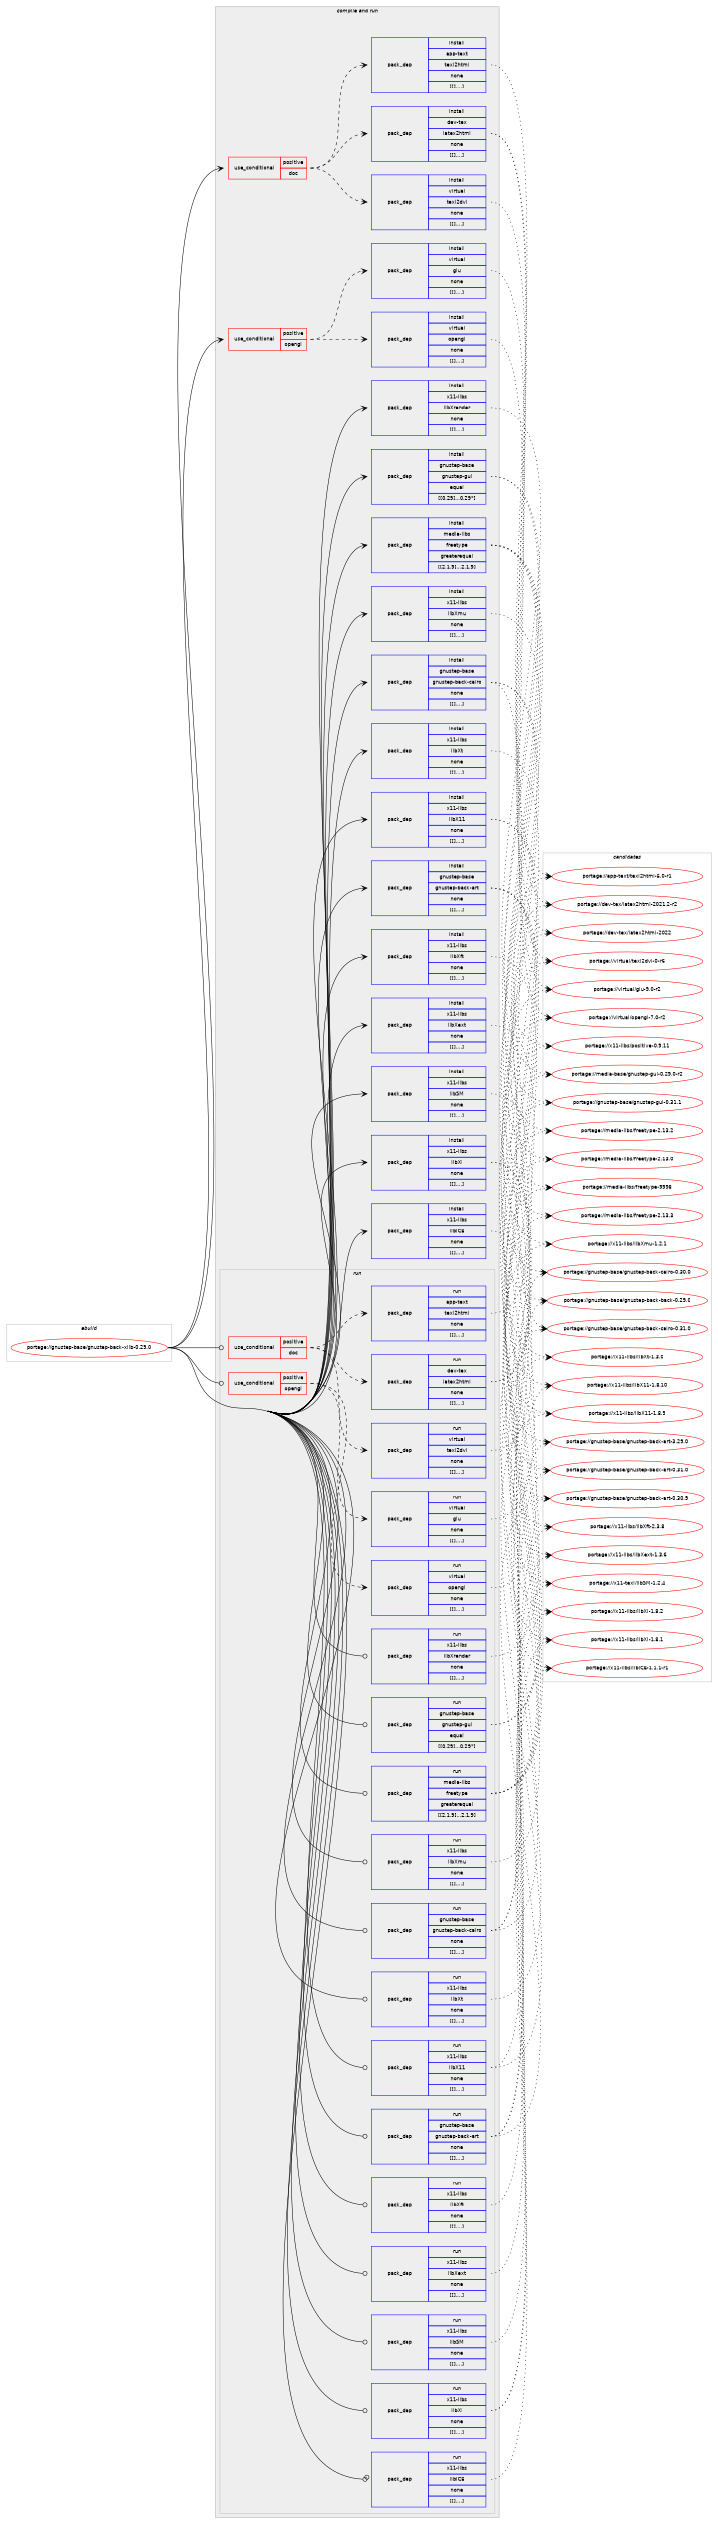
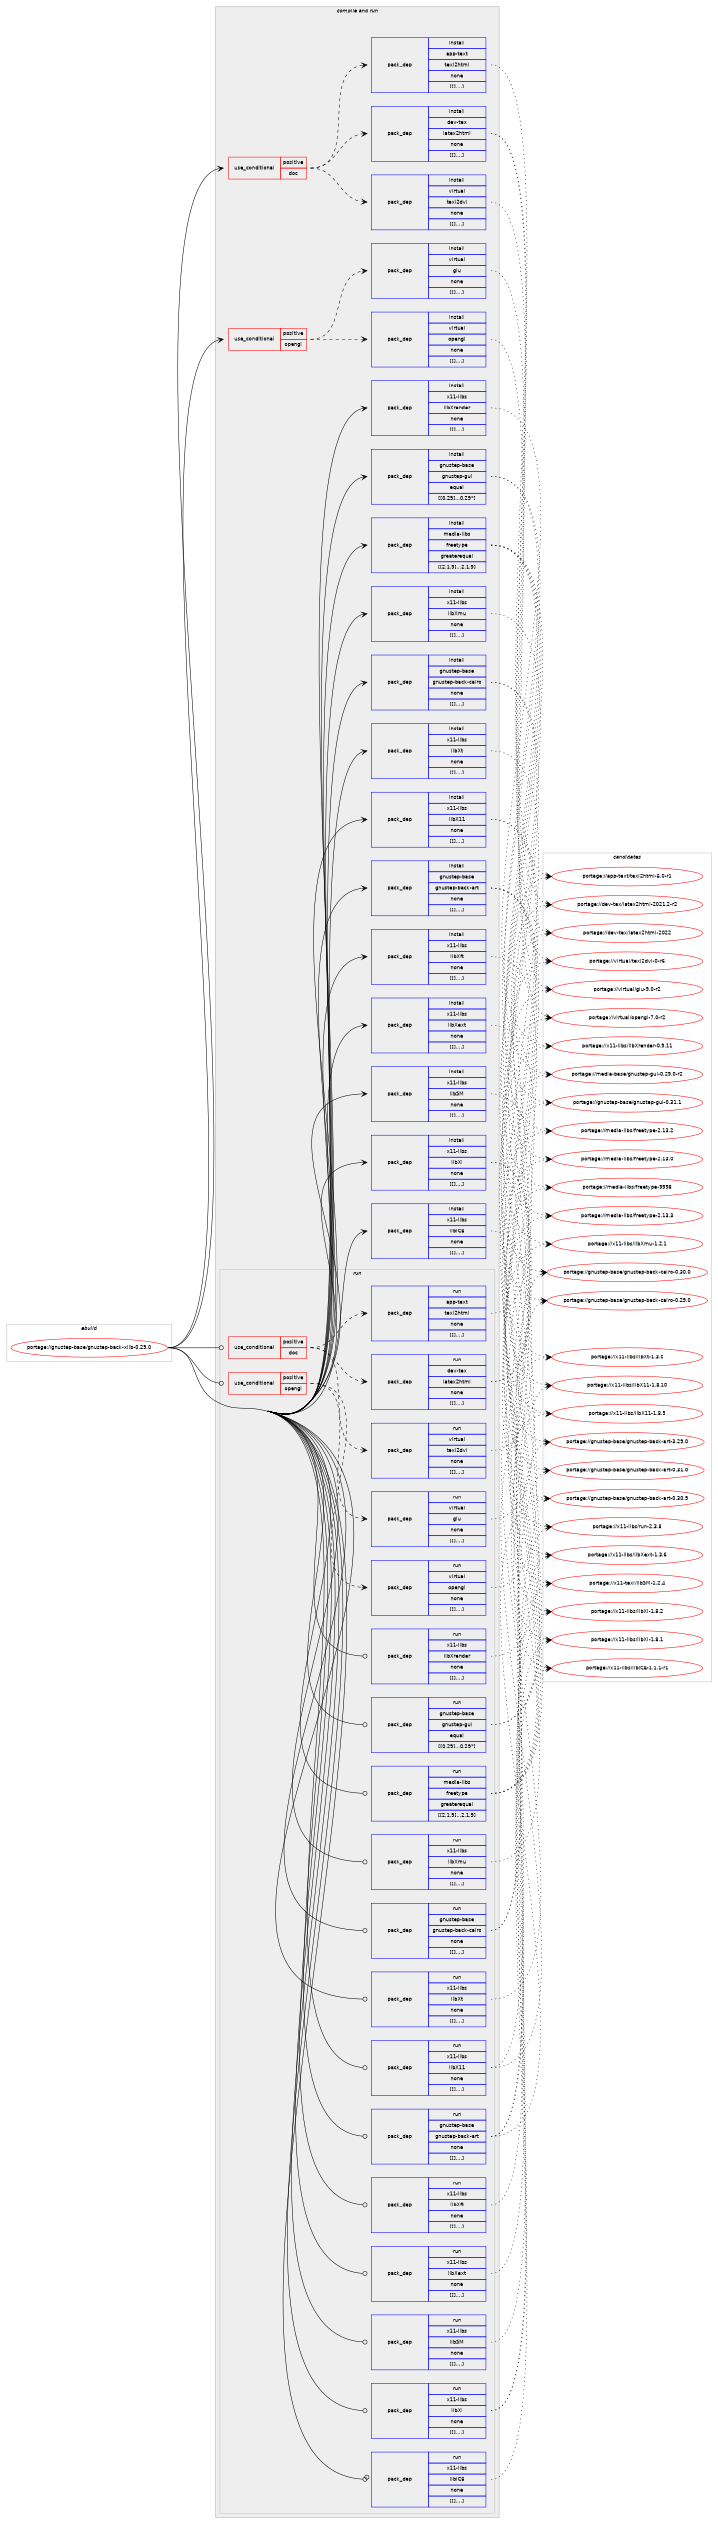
(627, 1046) -> (627, 1046)
(627, 1301) -> (627, 1301)
(627, 1329) -> none
(627, 1527) -> (627, 1527)
